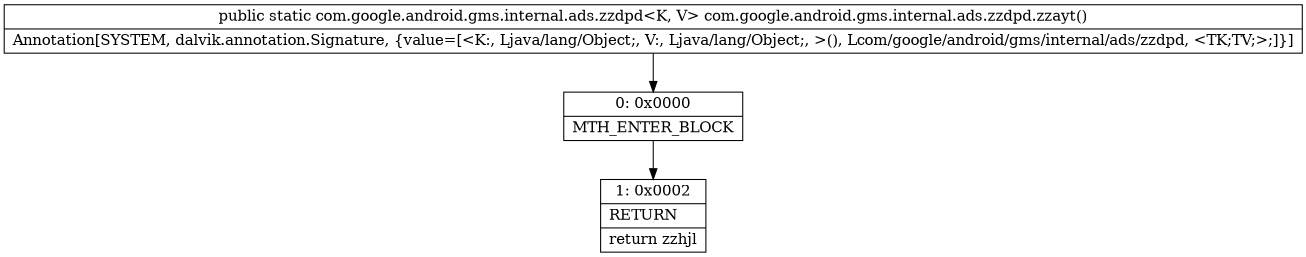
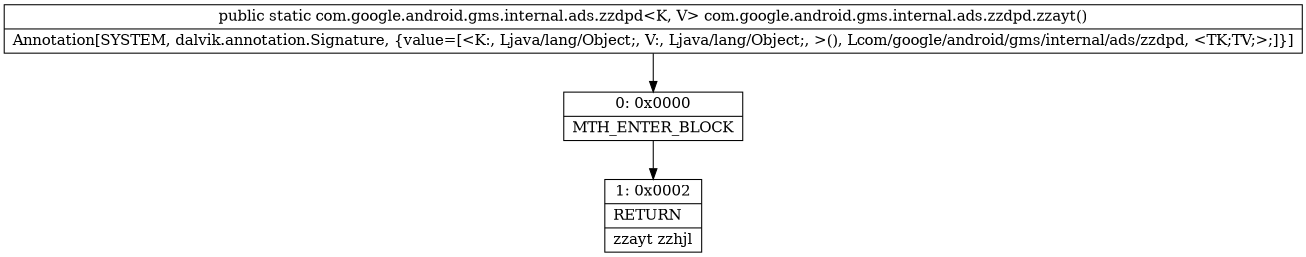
(653, 240) -> (653, 240)
